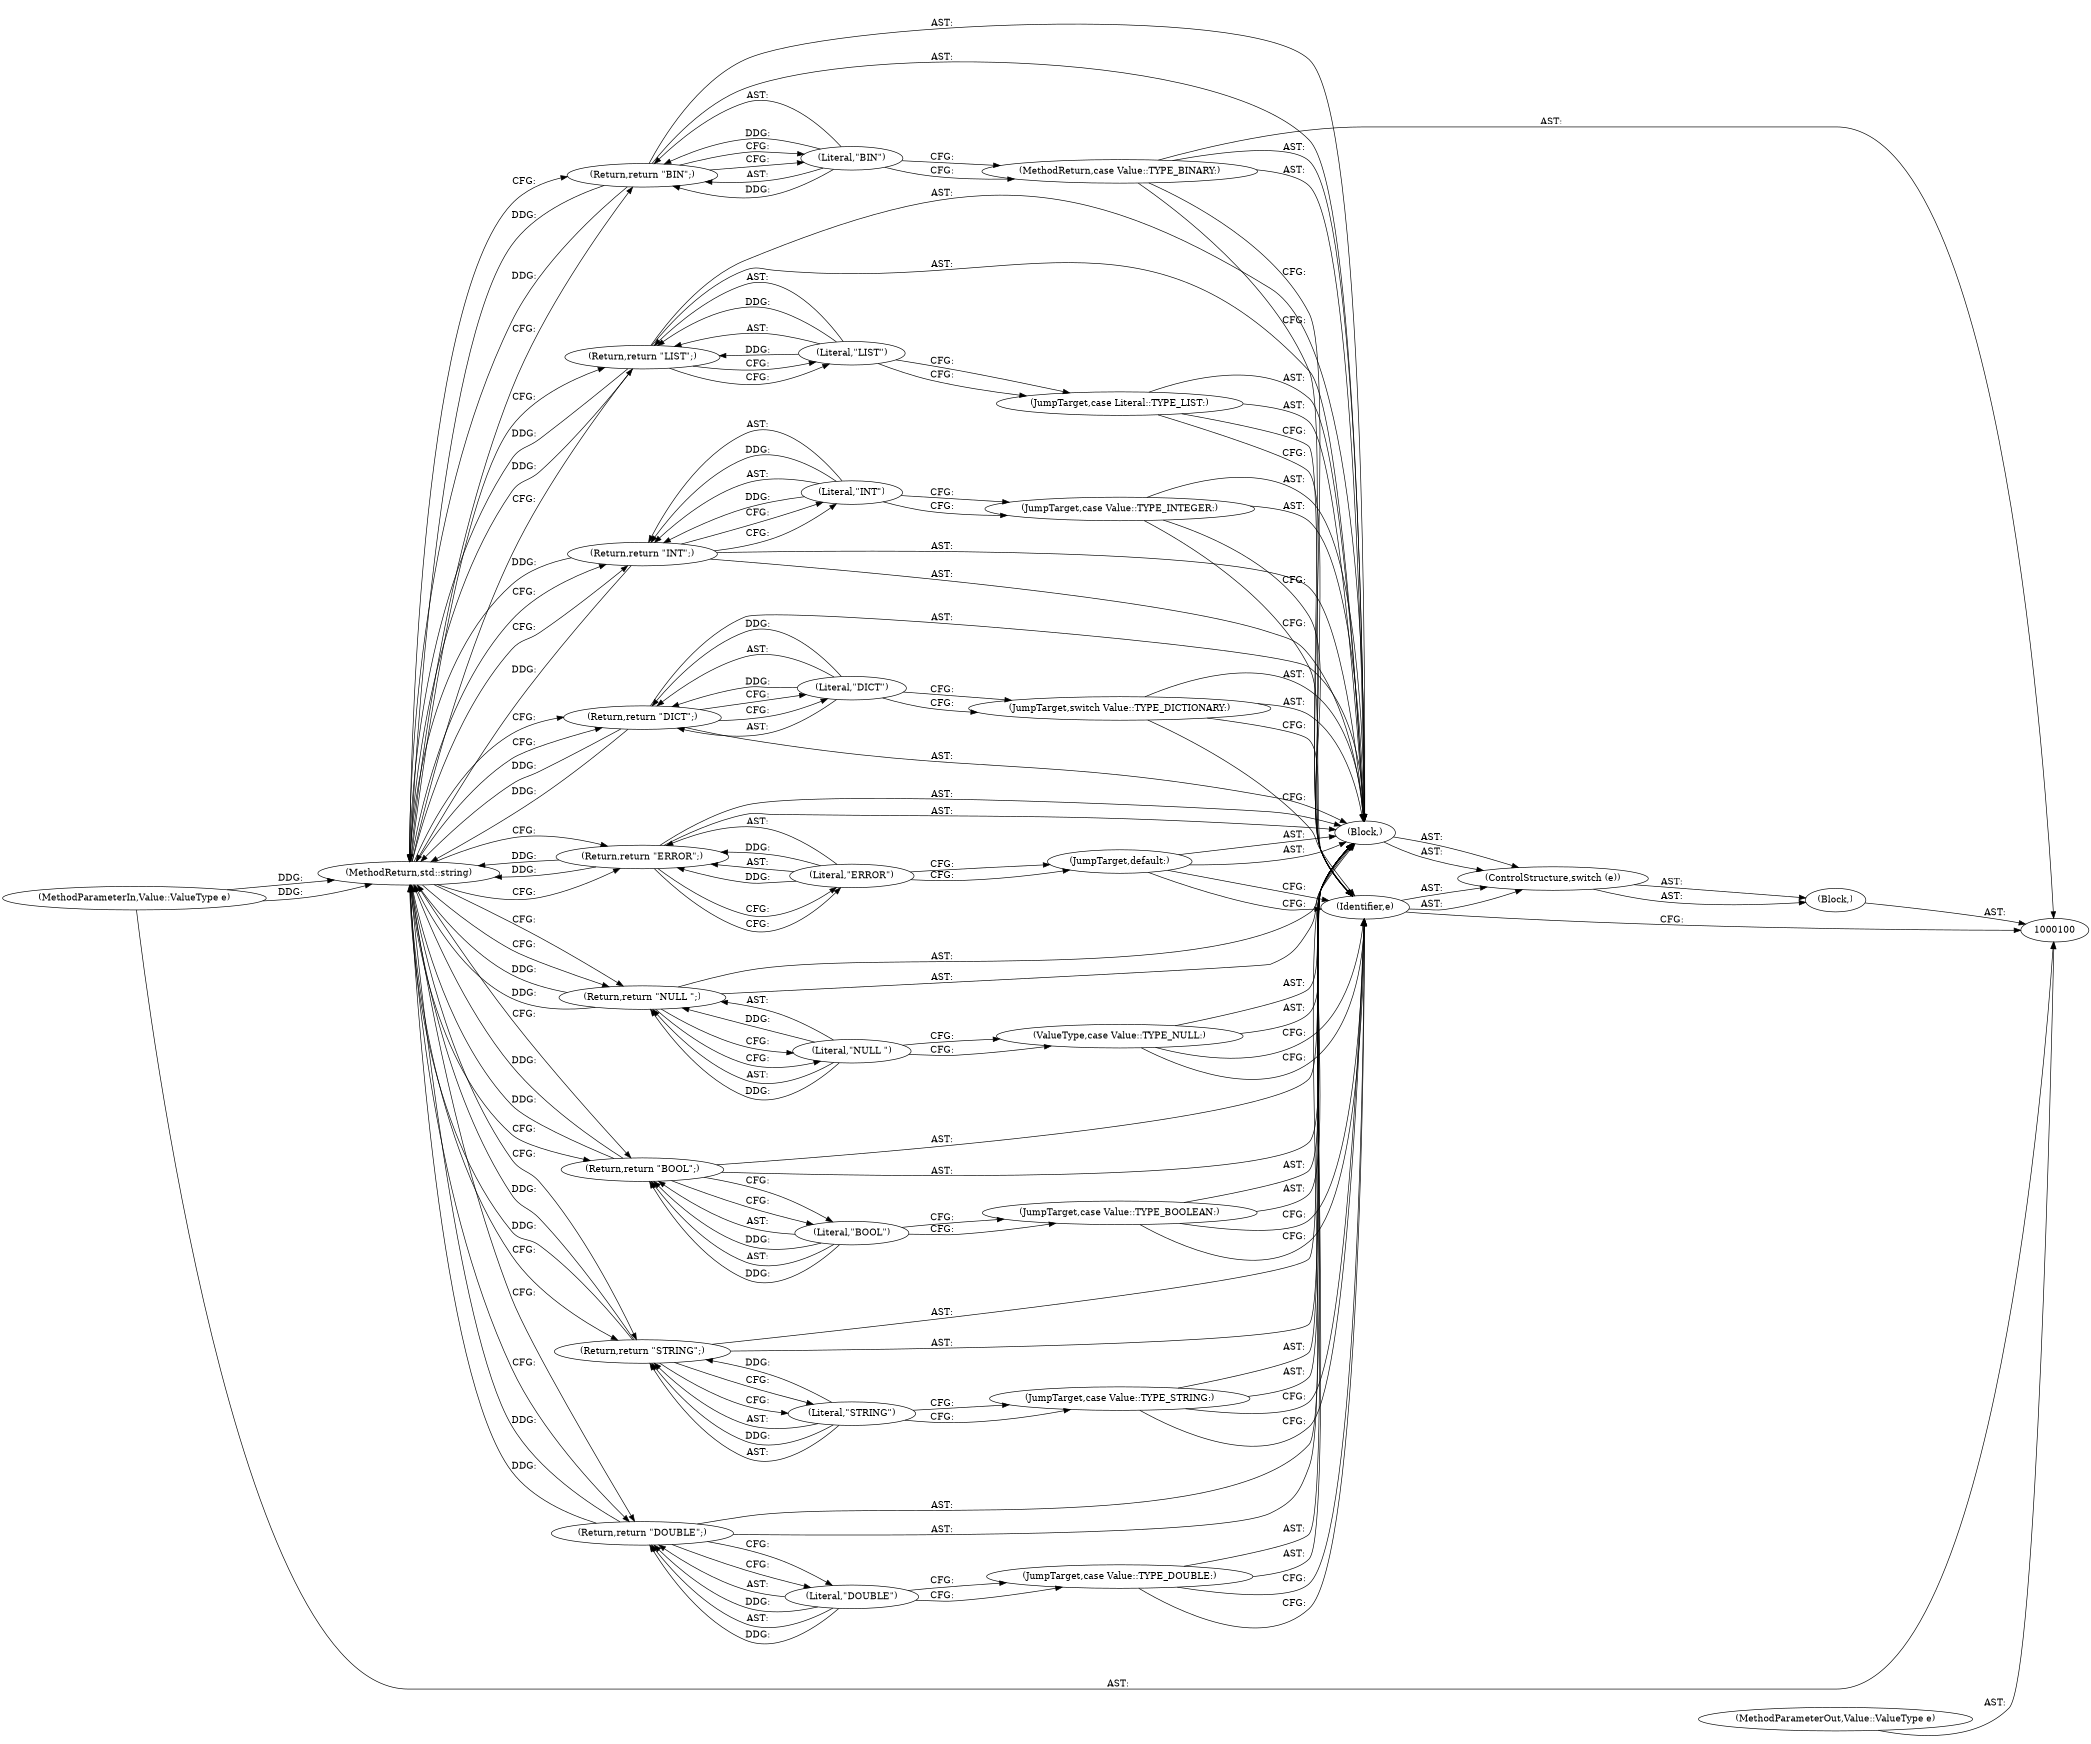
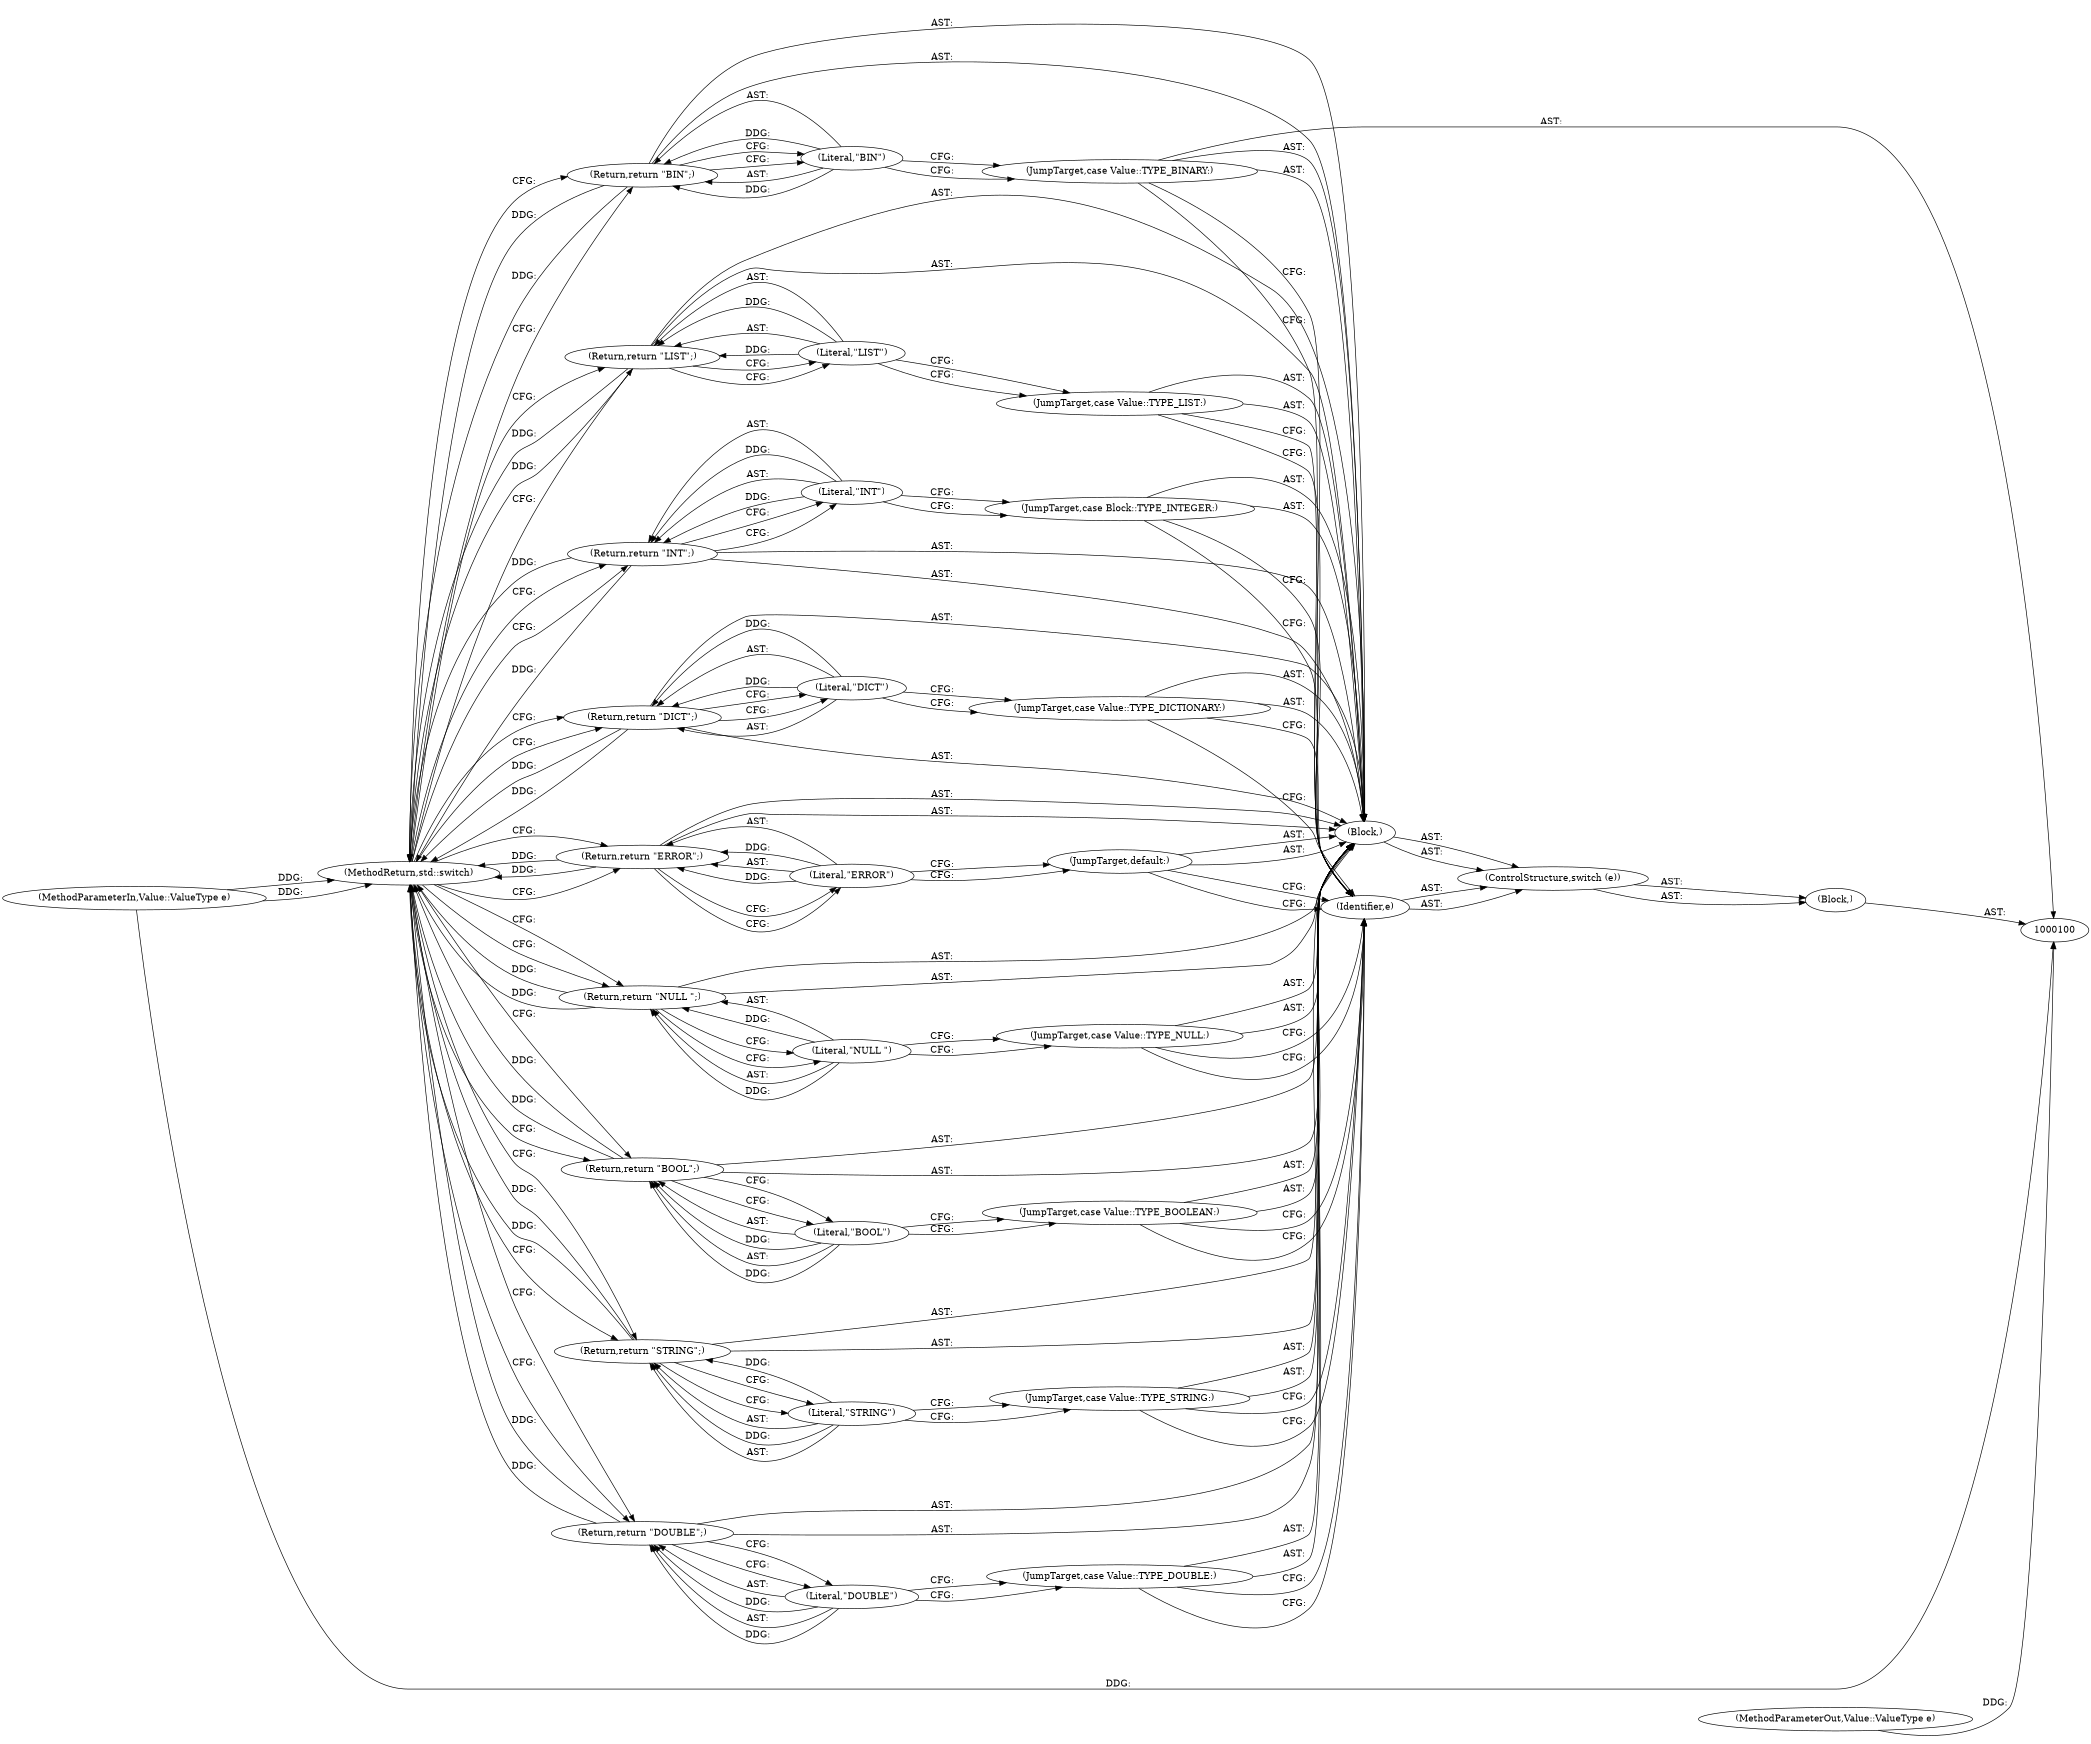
(1120, 171) -> (1120, 171)
(1120, 404) -> (1120, 404)
(1120, 509) -> (1120, 509)
(1120, 708) -> (1120, 708)
(409, 873) -> (409, 873)
(1710, 926) -> none
(1120, 1036) -> (1120, 1036)
(1120, 1684) -> (1120, 1684)
(1997, 1703) -> (1997, 1703)
